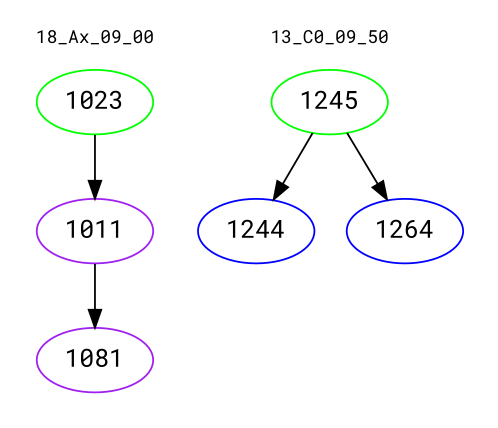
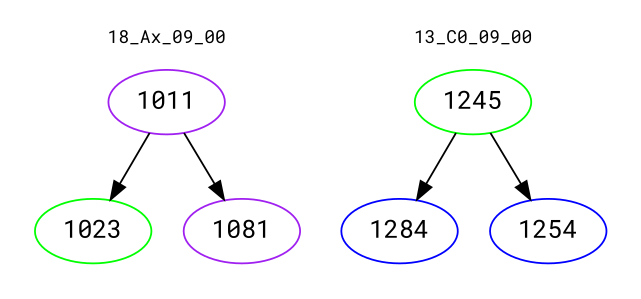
(331, 39) -> (474, 39)
(95, 158) -> (135, 158)
(256, 231) -> (400, 231)
(405, 231) -> (548, 231)
